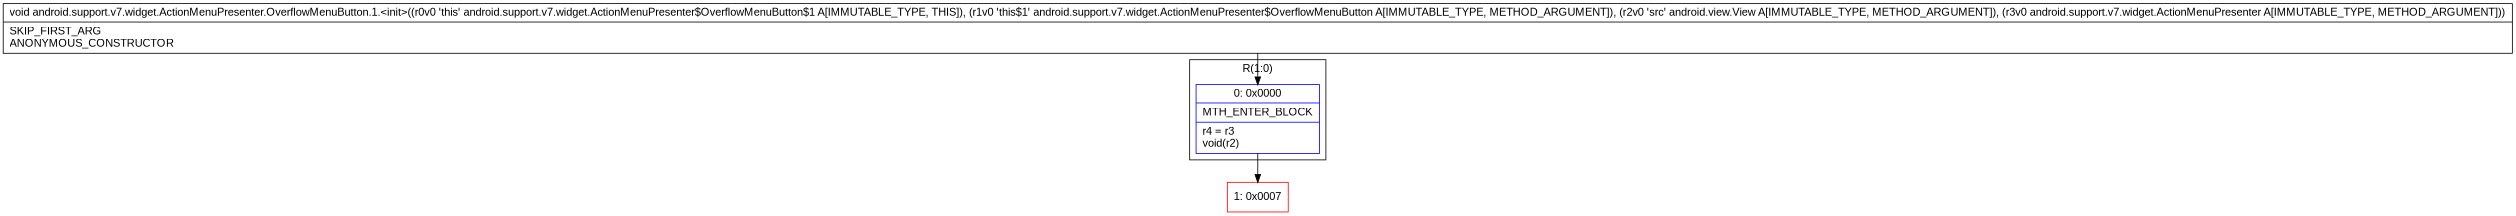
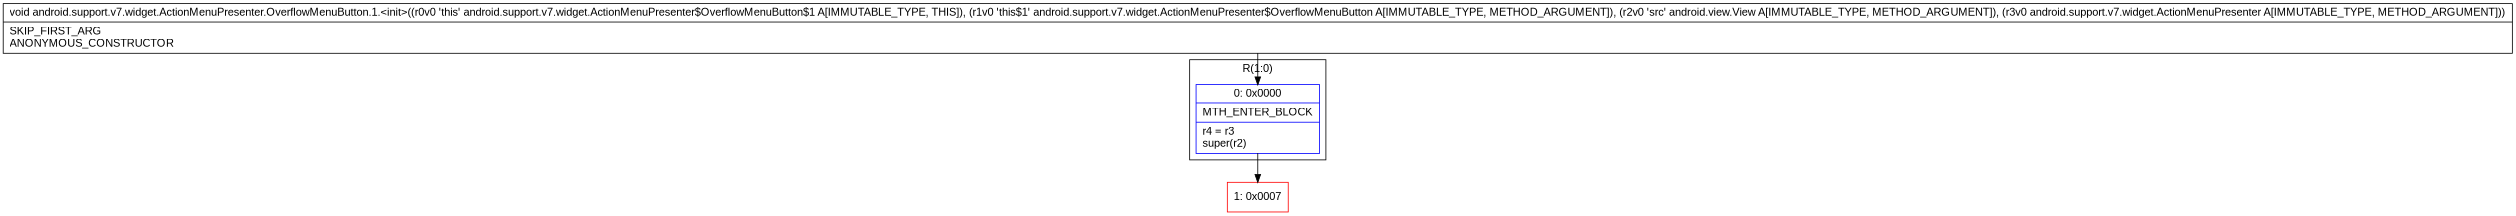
(1221, 143) -> (1225, 143)
